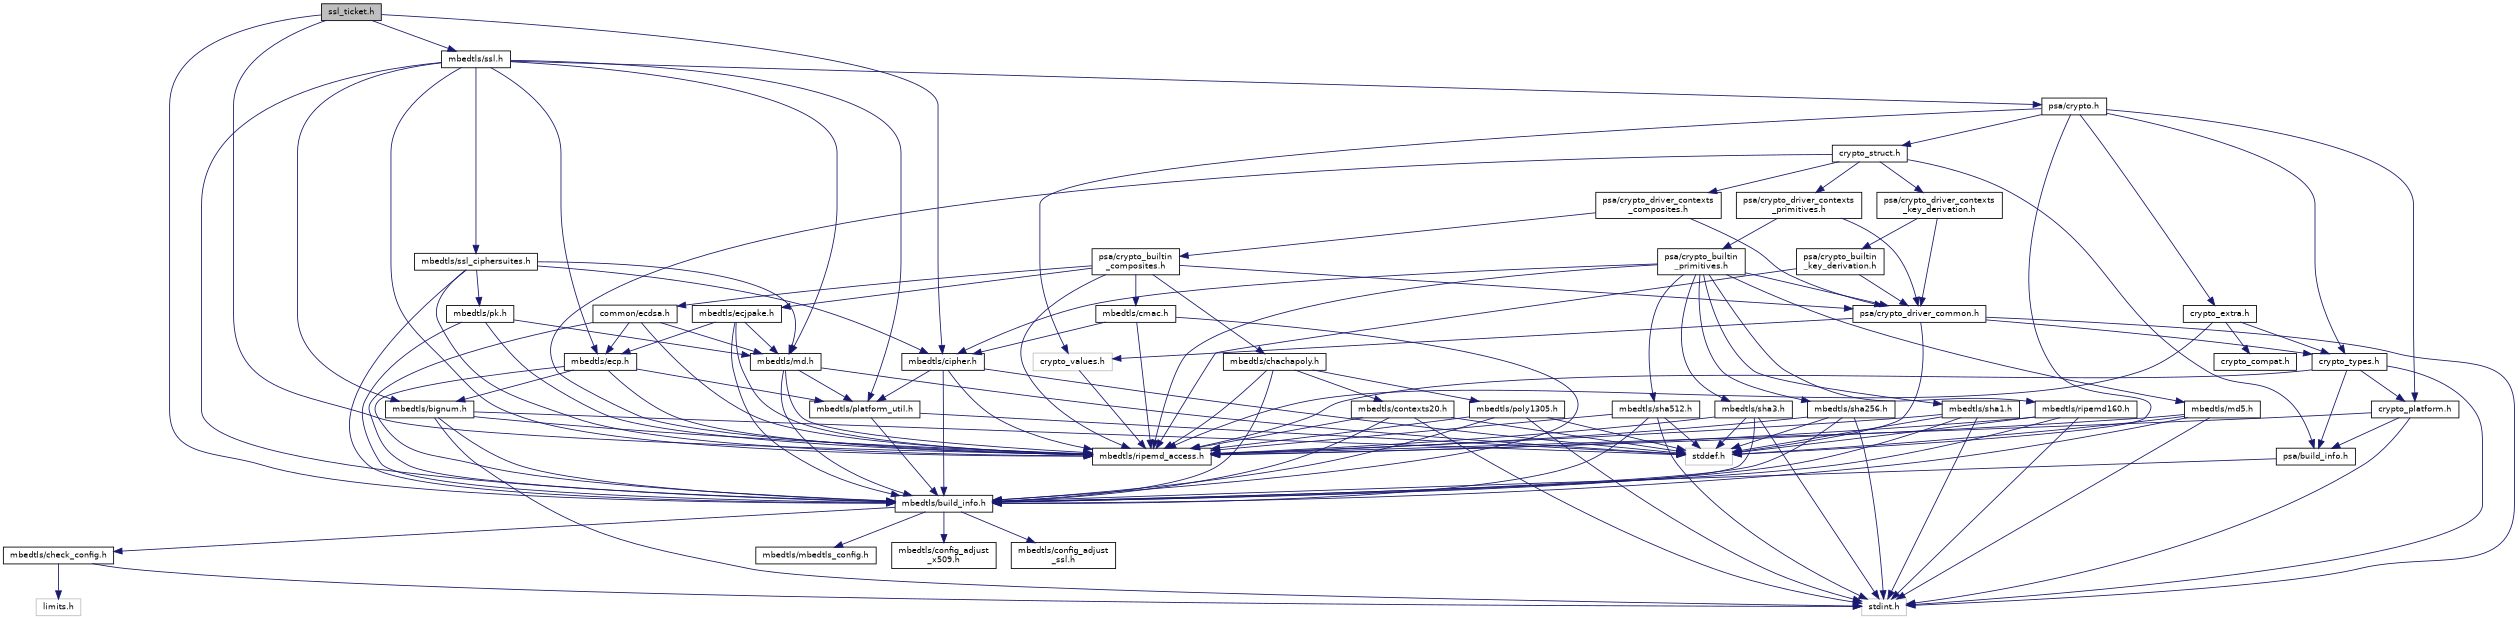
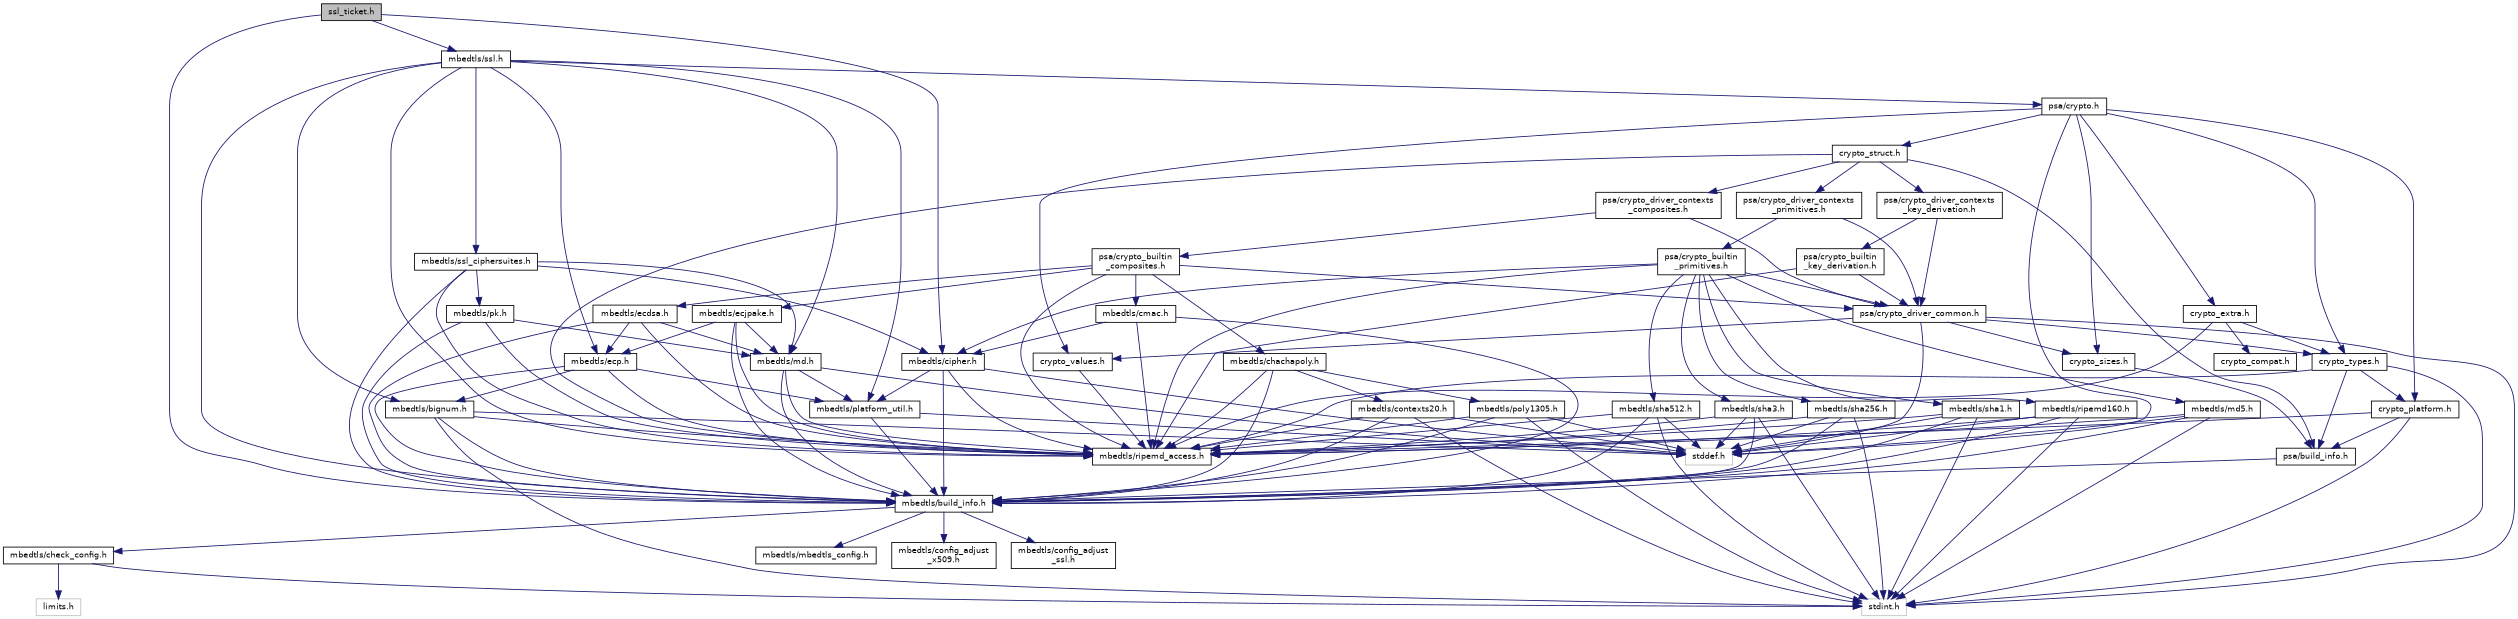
(635, 314) -> (635, 314)
(1073, 362) -> (1073, 362)
none -> (2099, 362)
(431, 427) -> none
